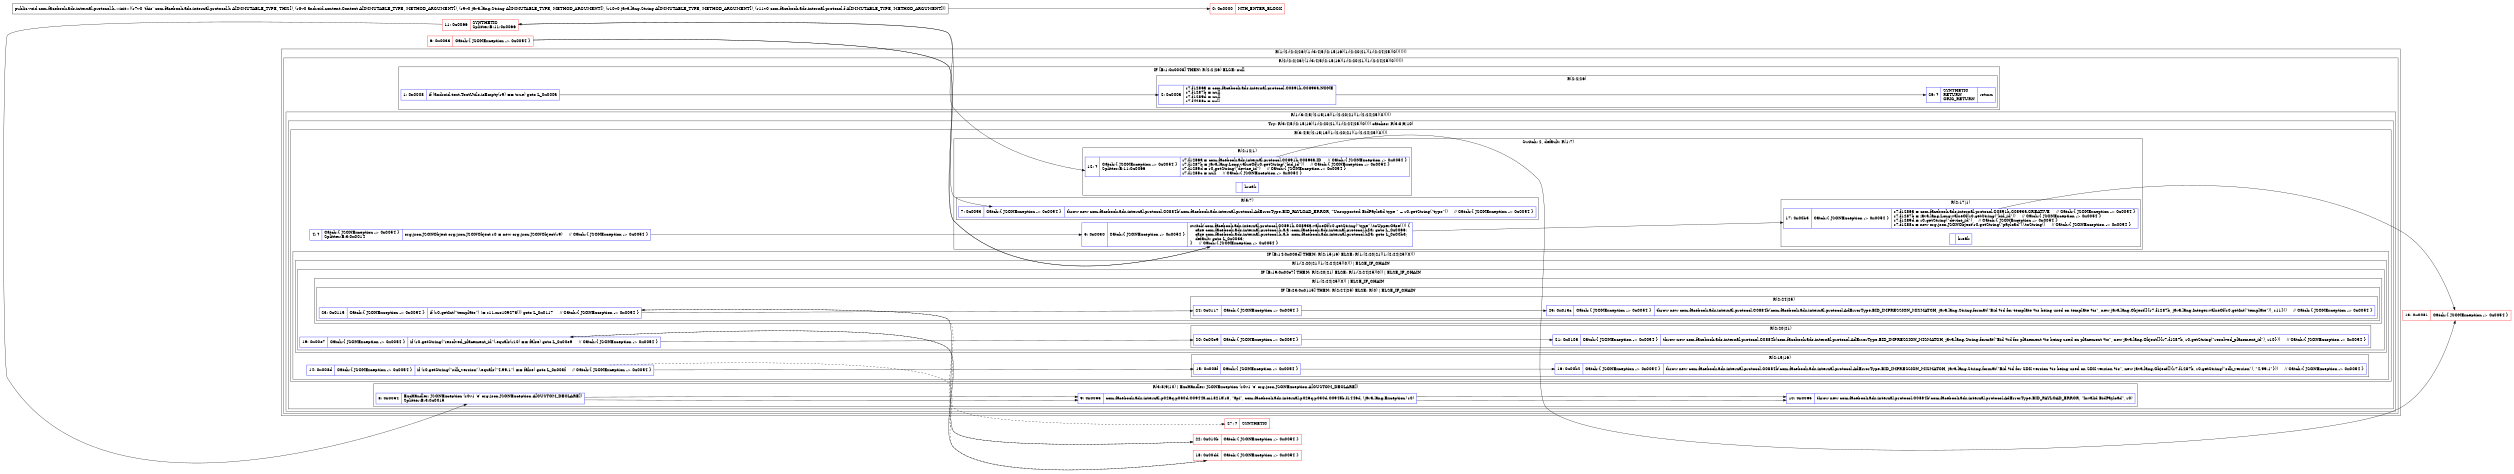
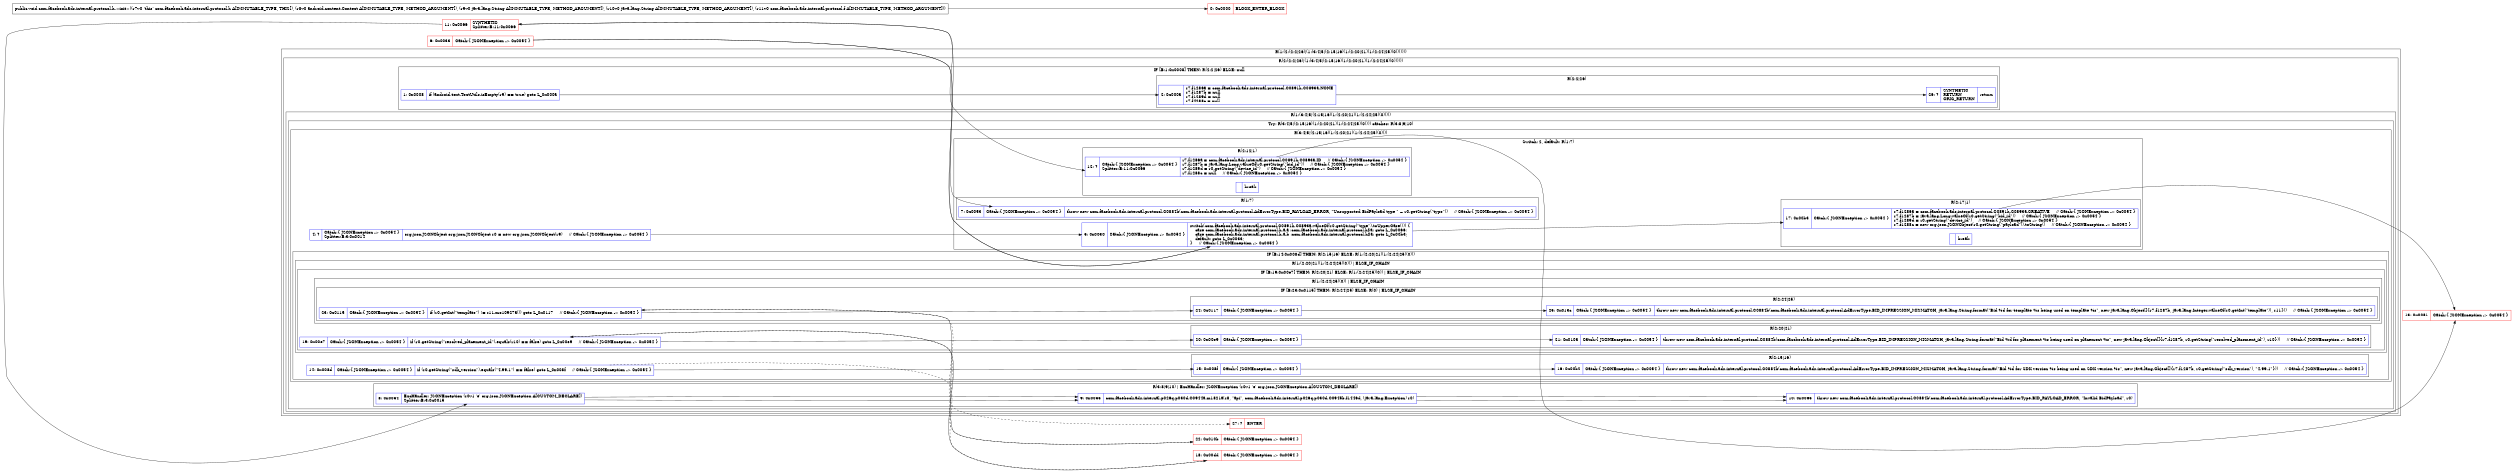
(1260, 9) -> (1260, 9)
(1247, 201) -> (1247, 201)
(1255, 424) -> (1255, 424)
